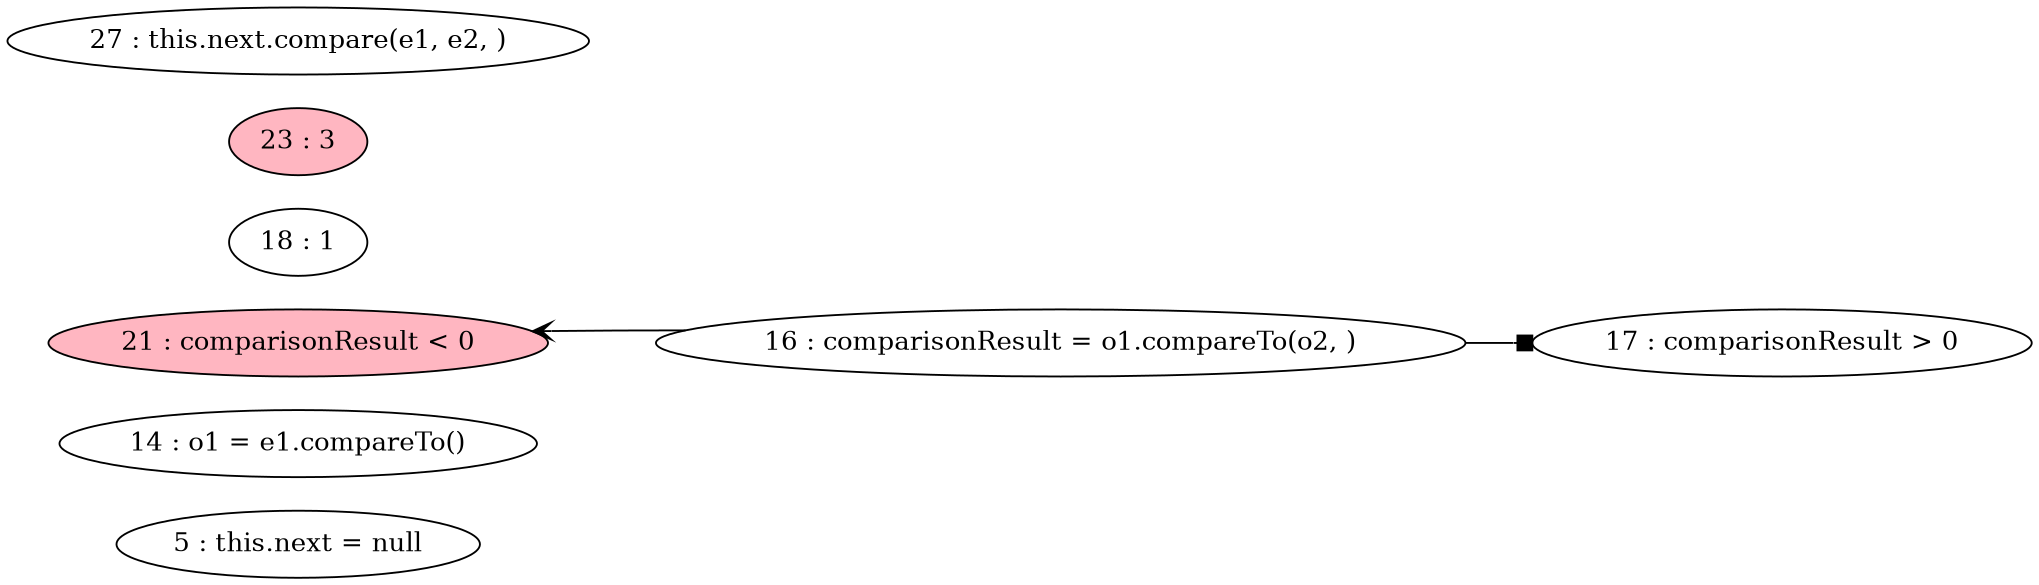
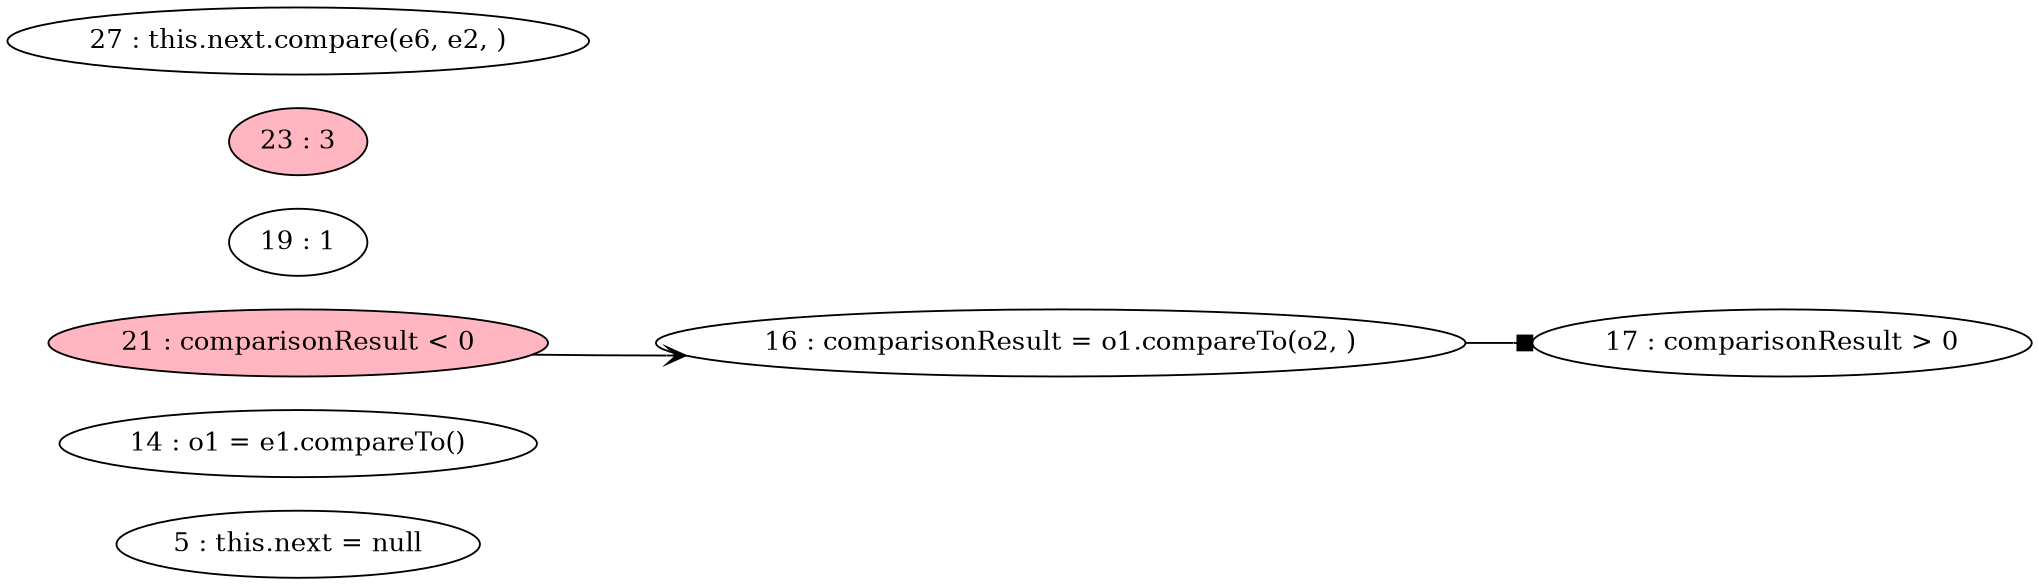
(298, 41) -> (298, 41)
(298, 242) -> (298, 242)
(618, 331) -> (599, 355)
